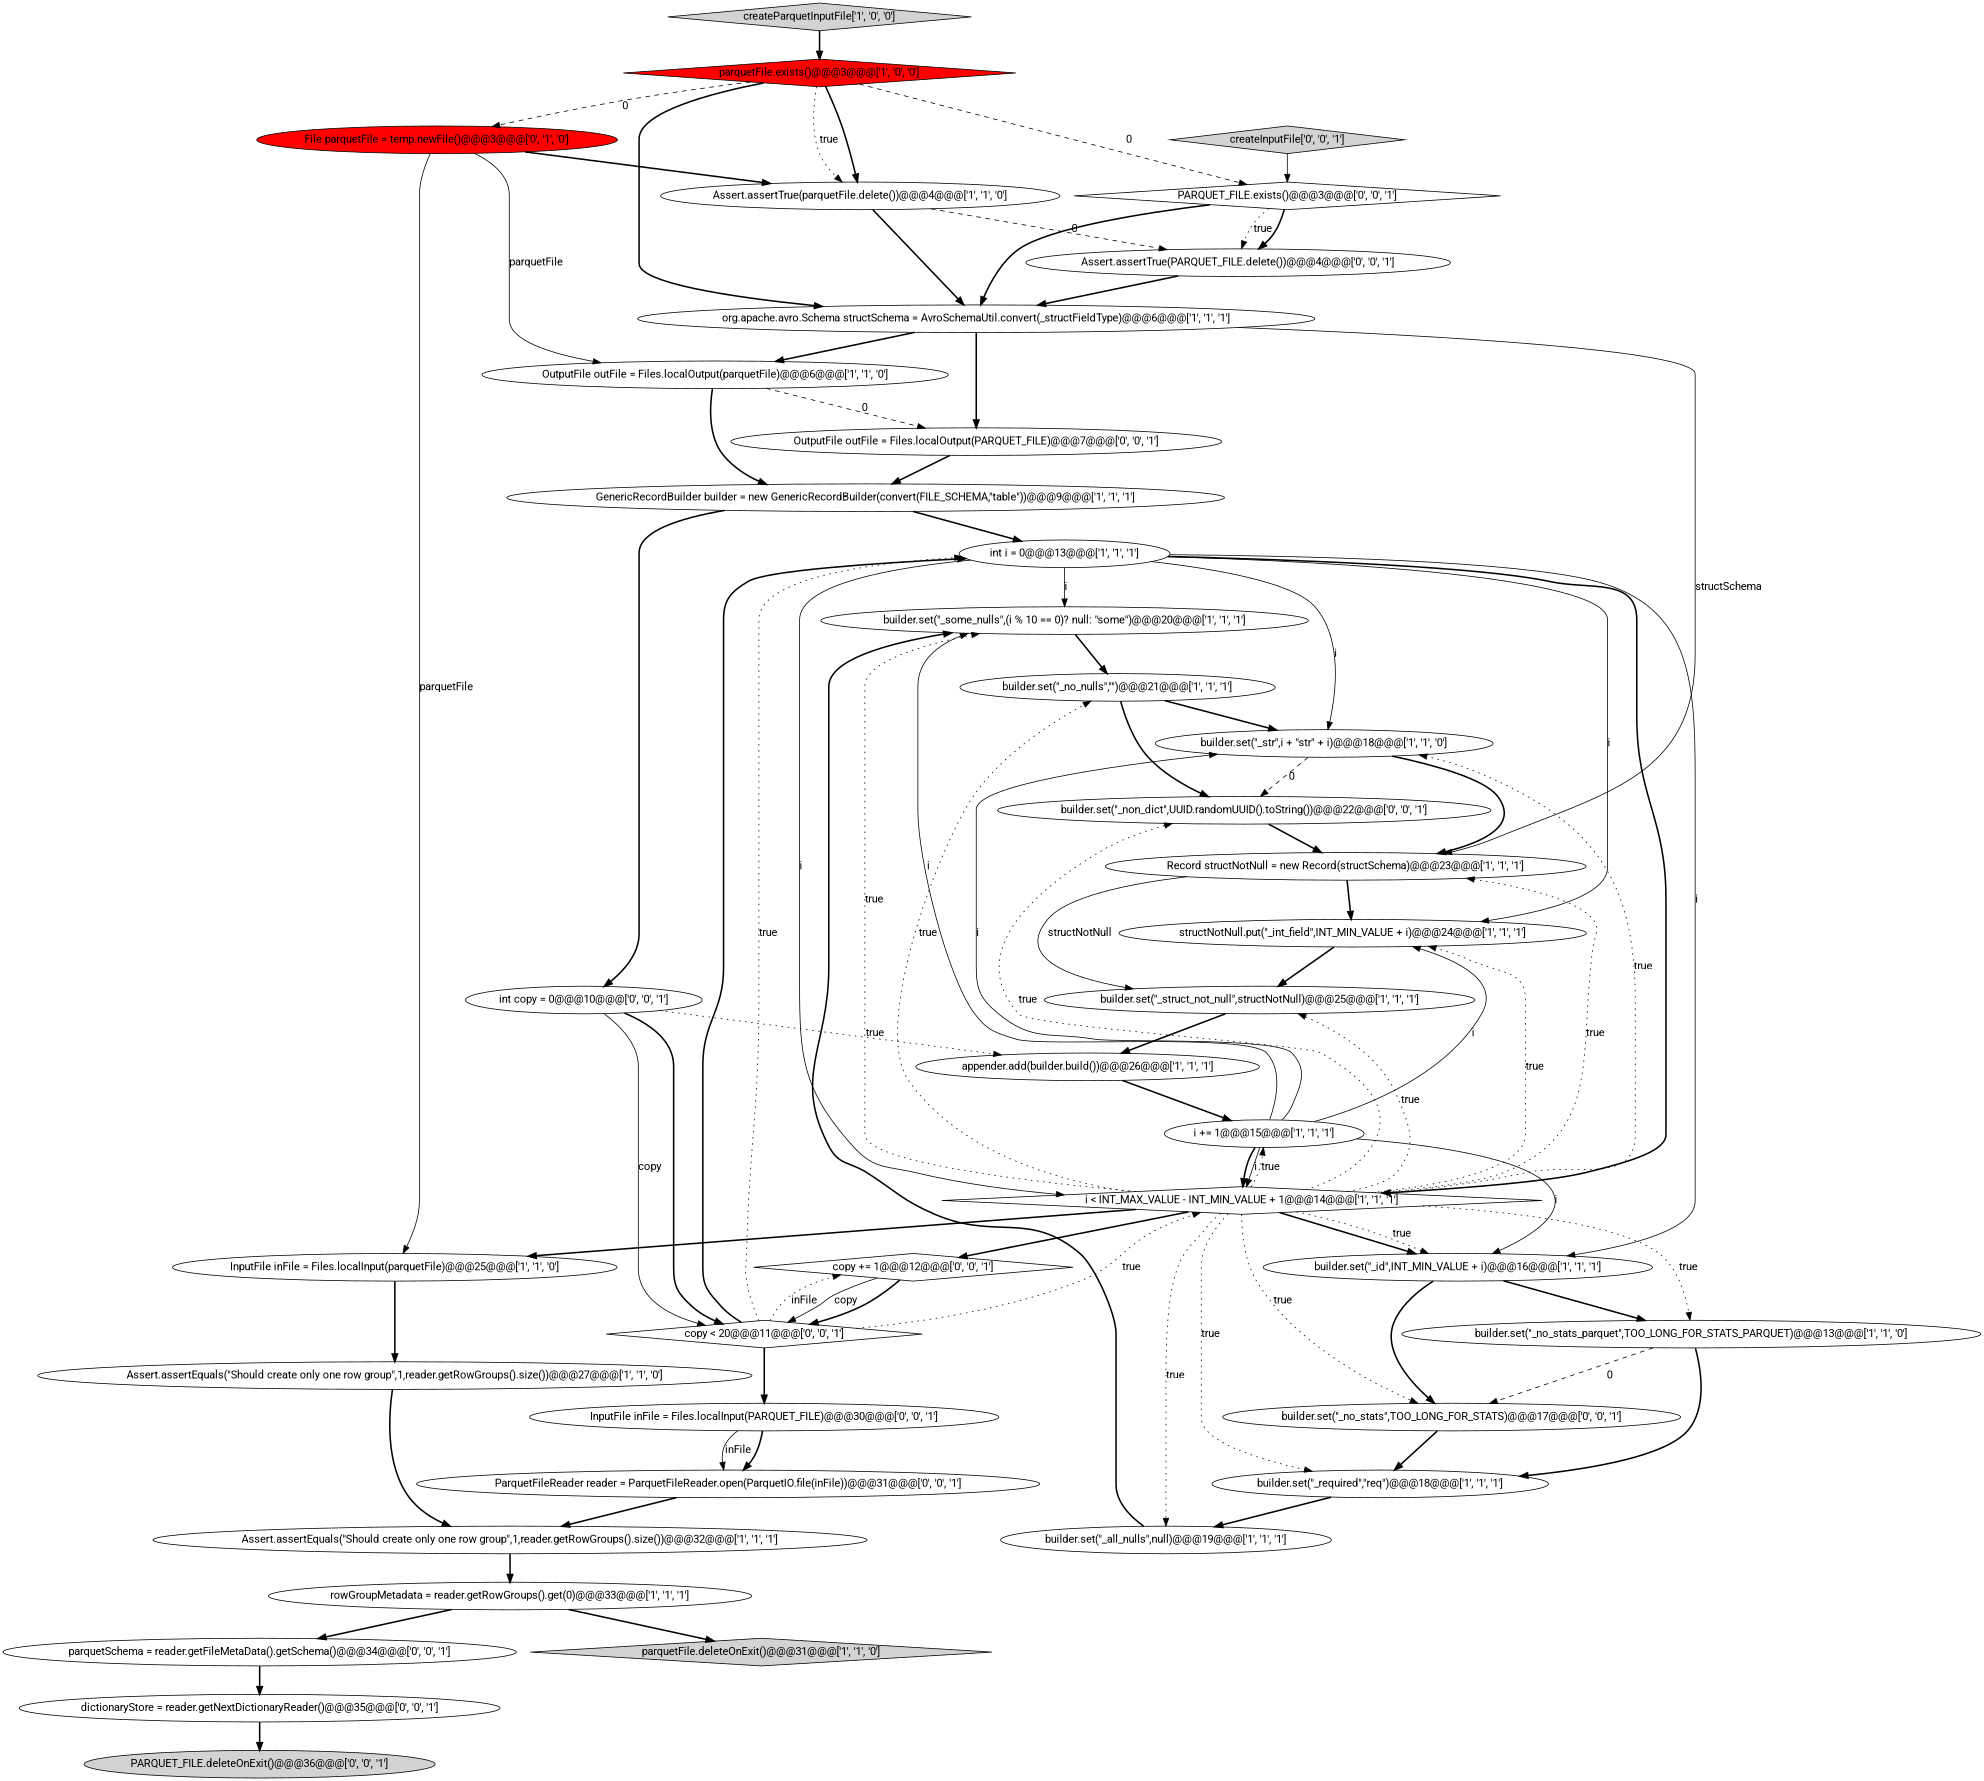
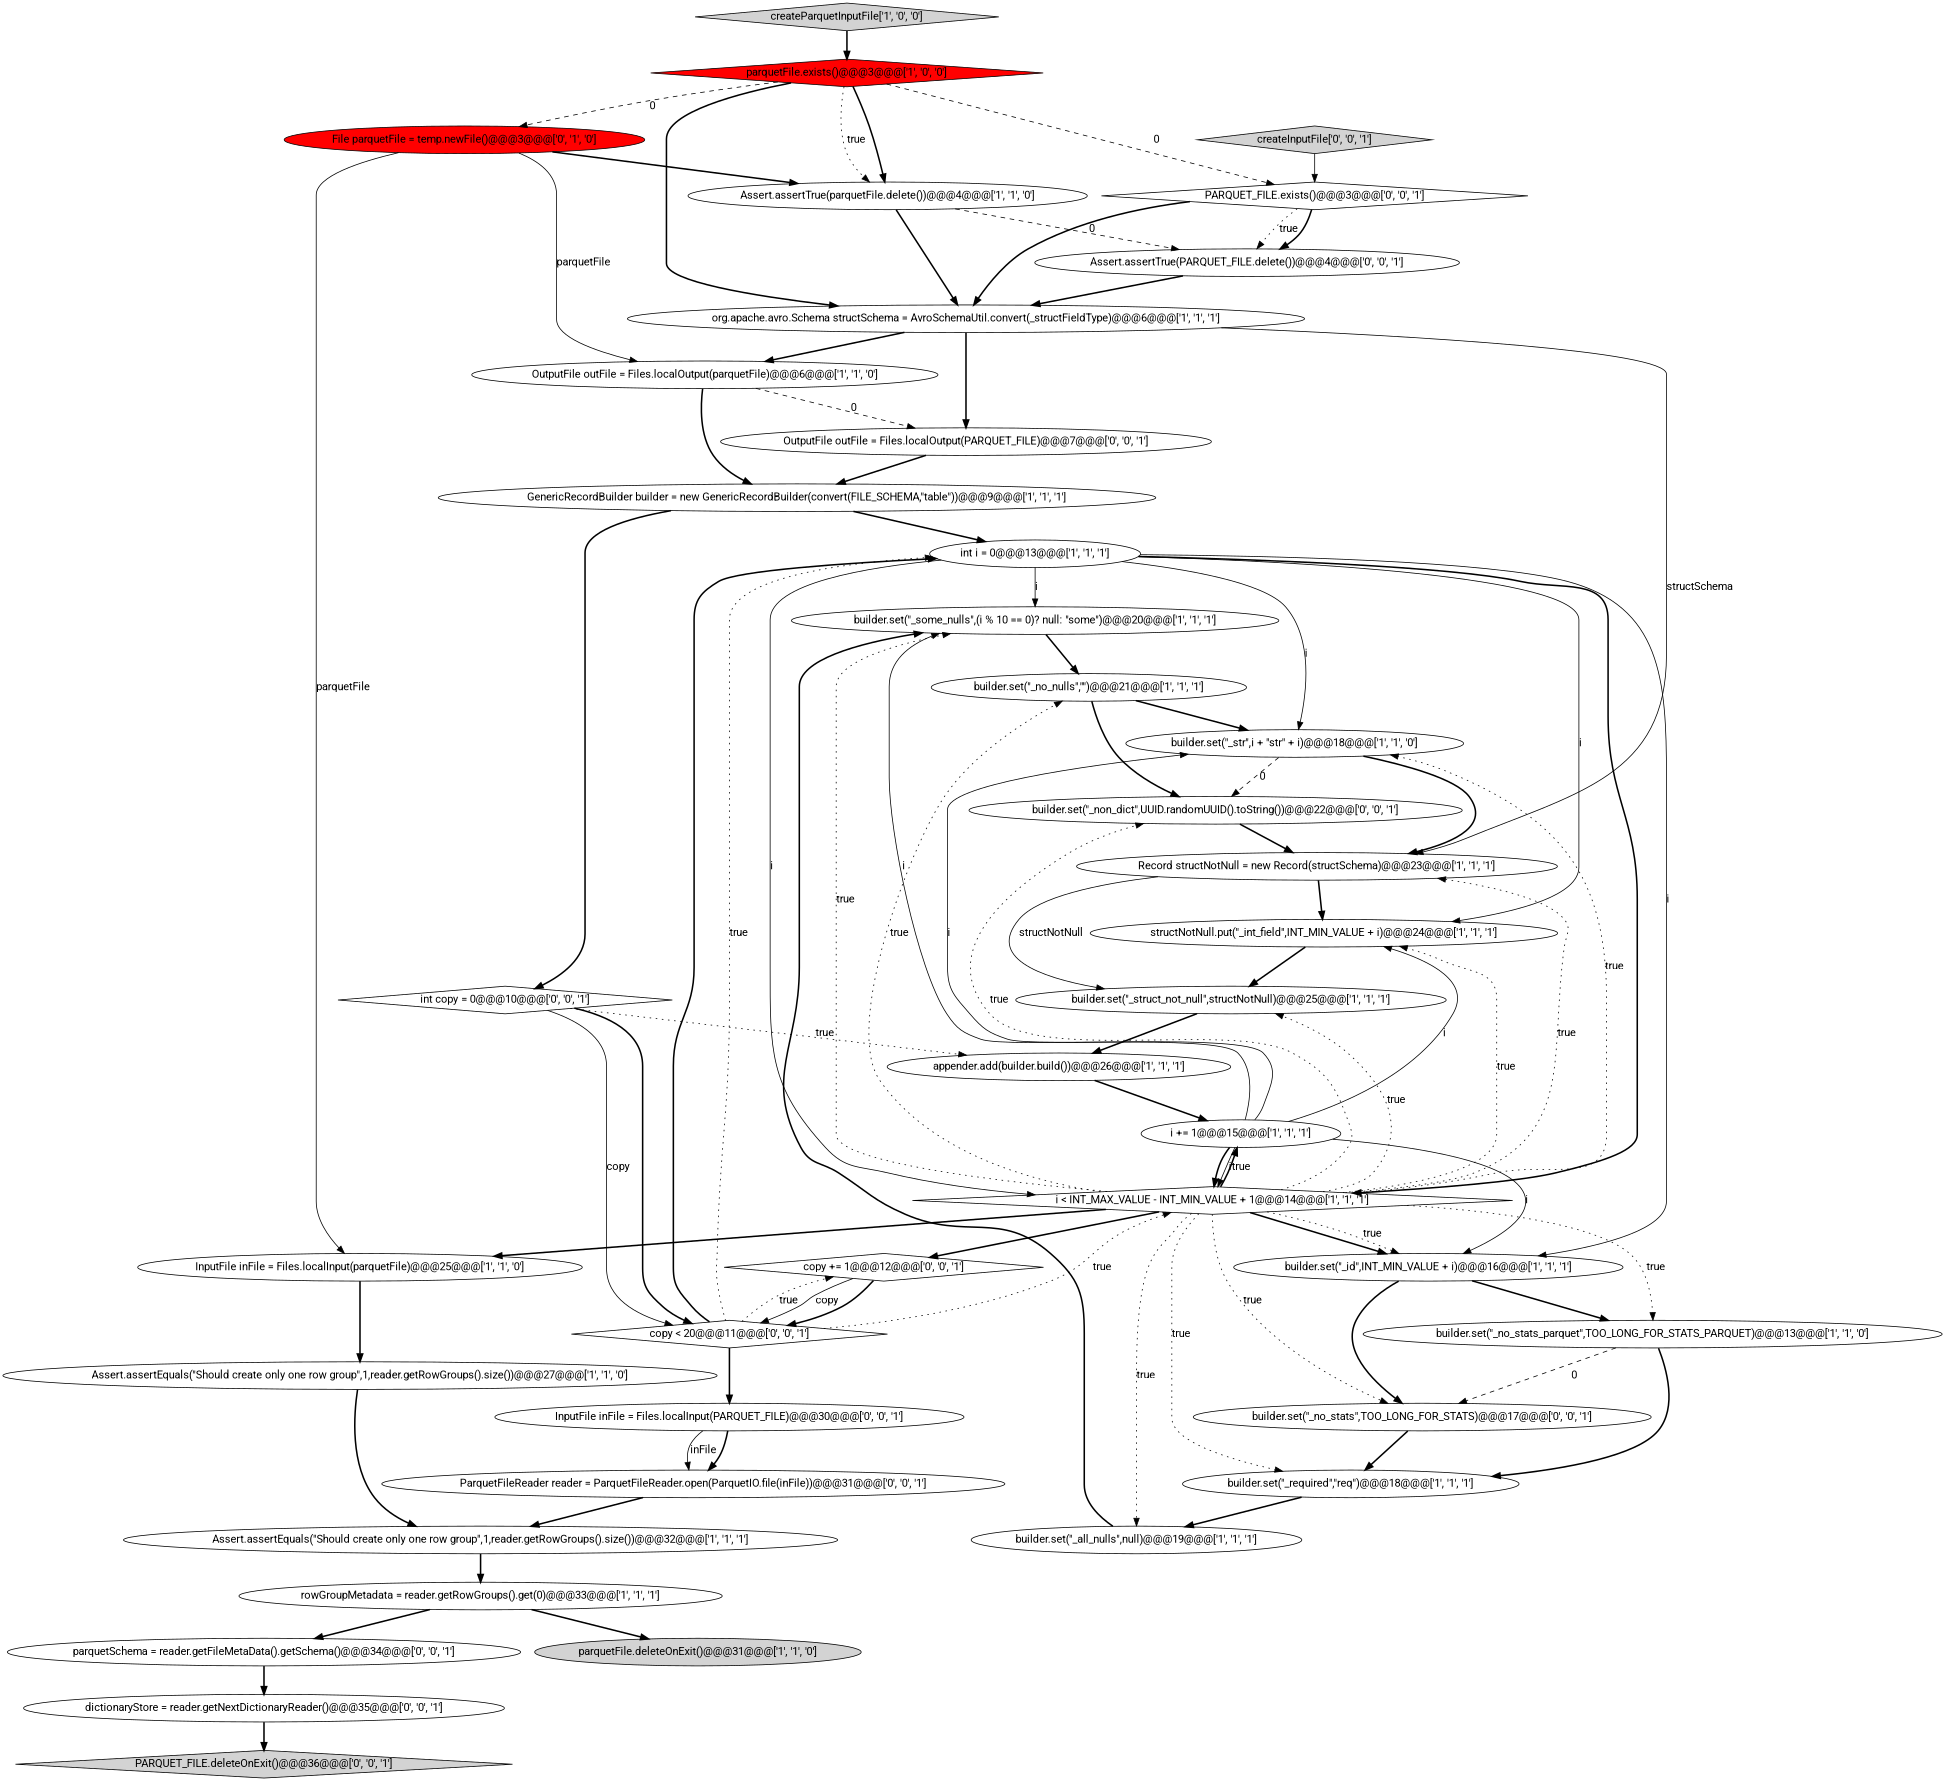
(584, 1000) -> (505, 1000)
(1259, 1172) -> (1228, 1171)
(804, 1301) -> (789, 1301)
(761, 1652) -> (698, 1652)
(260, 1764) -> (264, 1764)
